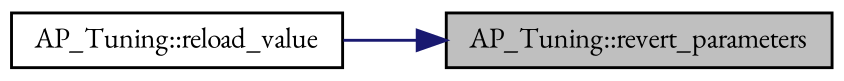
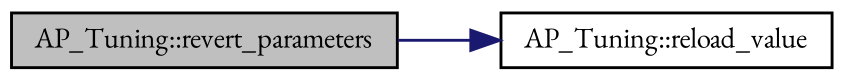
(380, 40) -> (434, 40)
